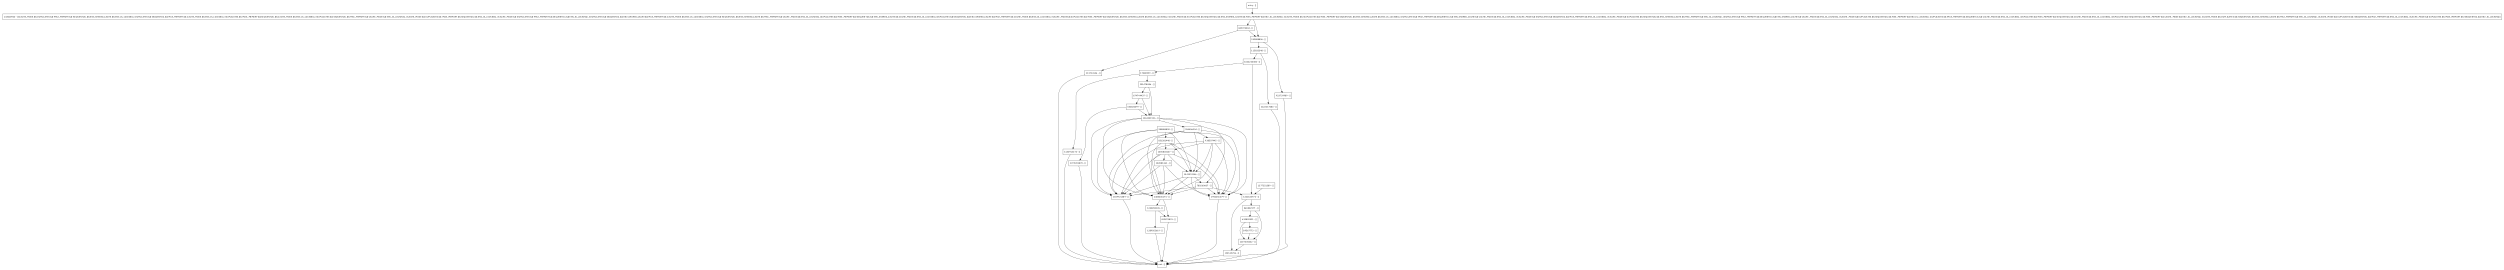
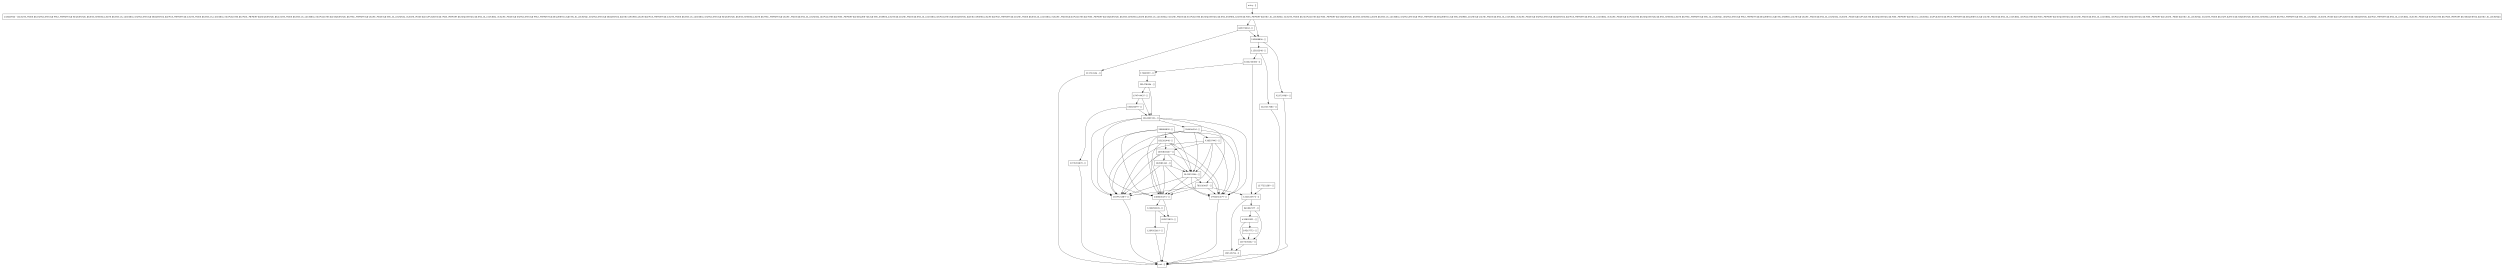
(1072, 152) -> none
none -> (1177, 168)
